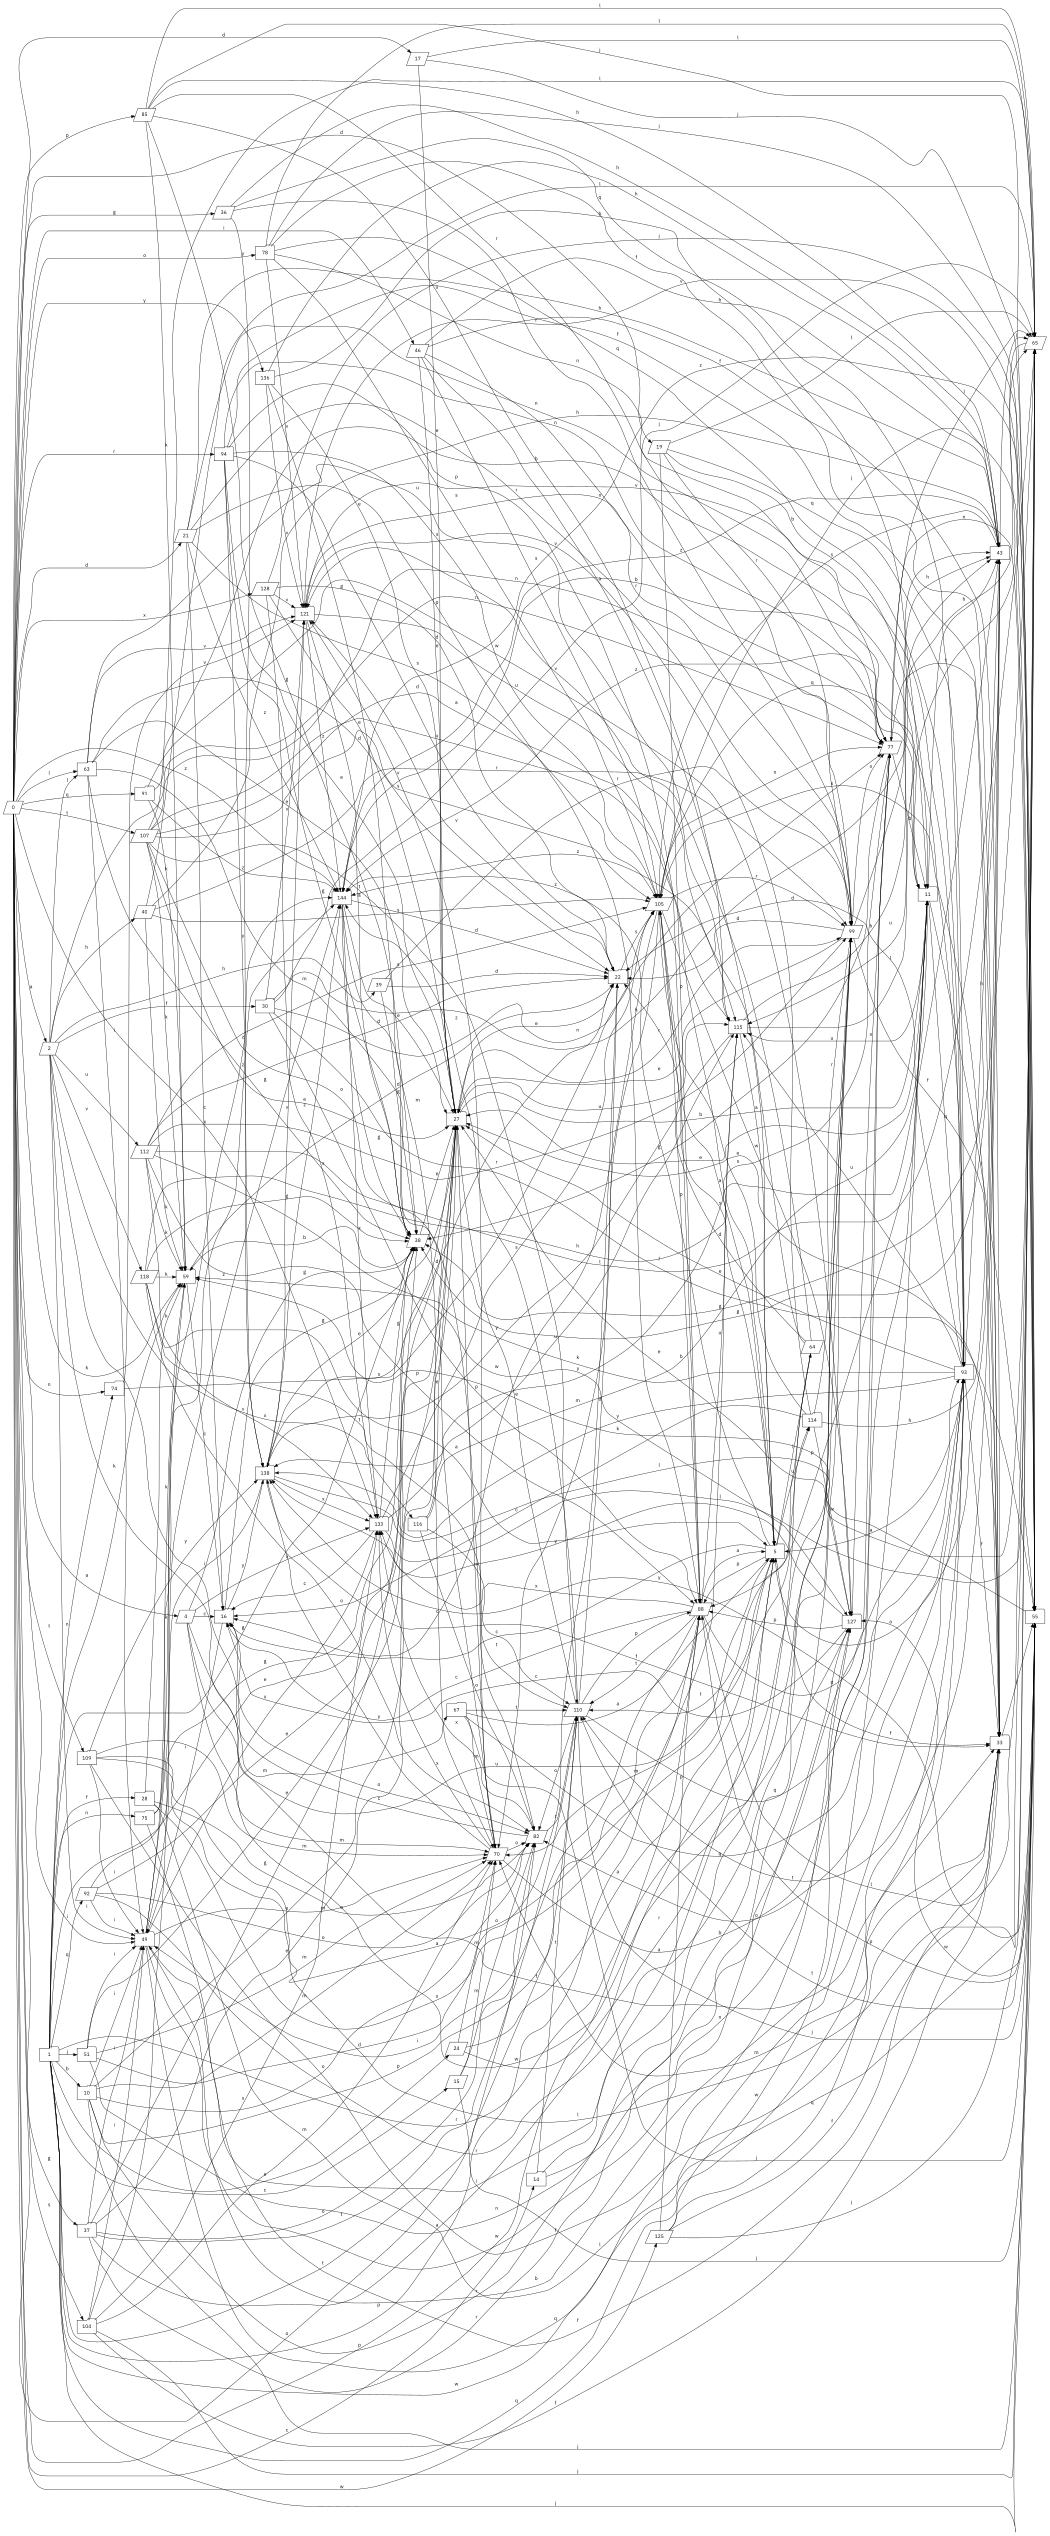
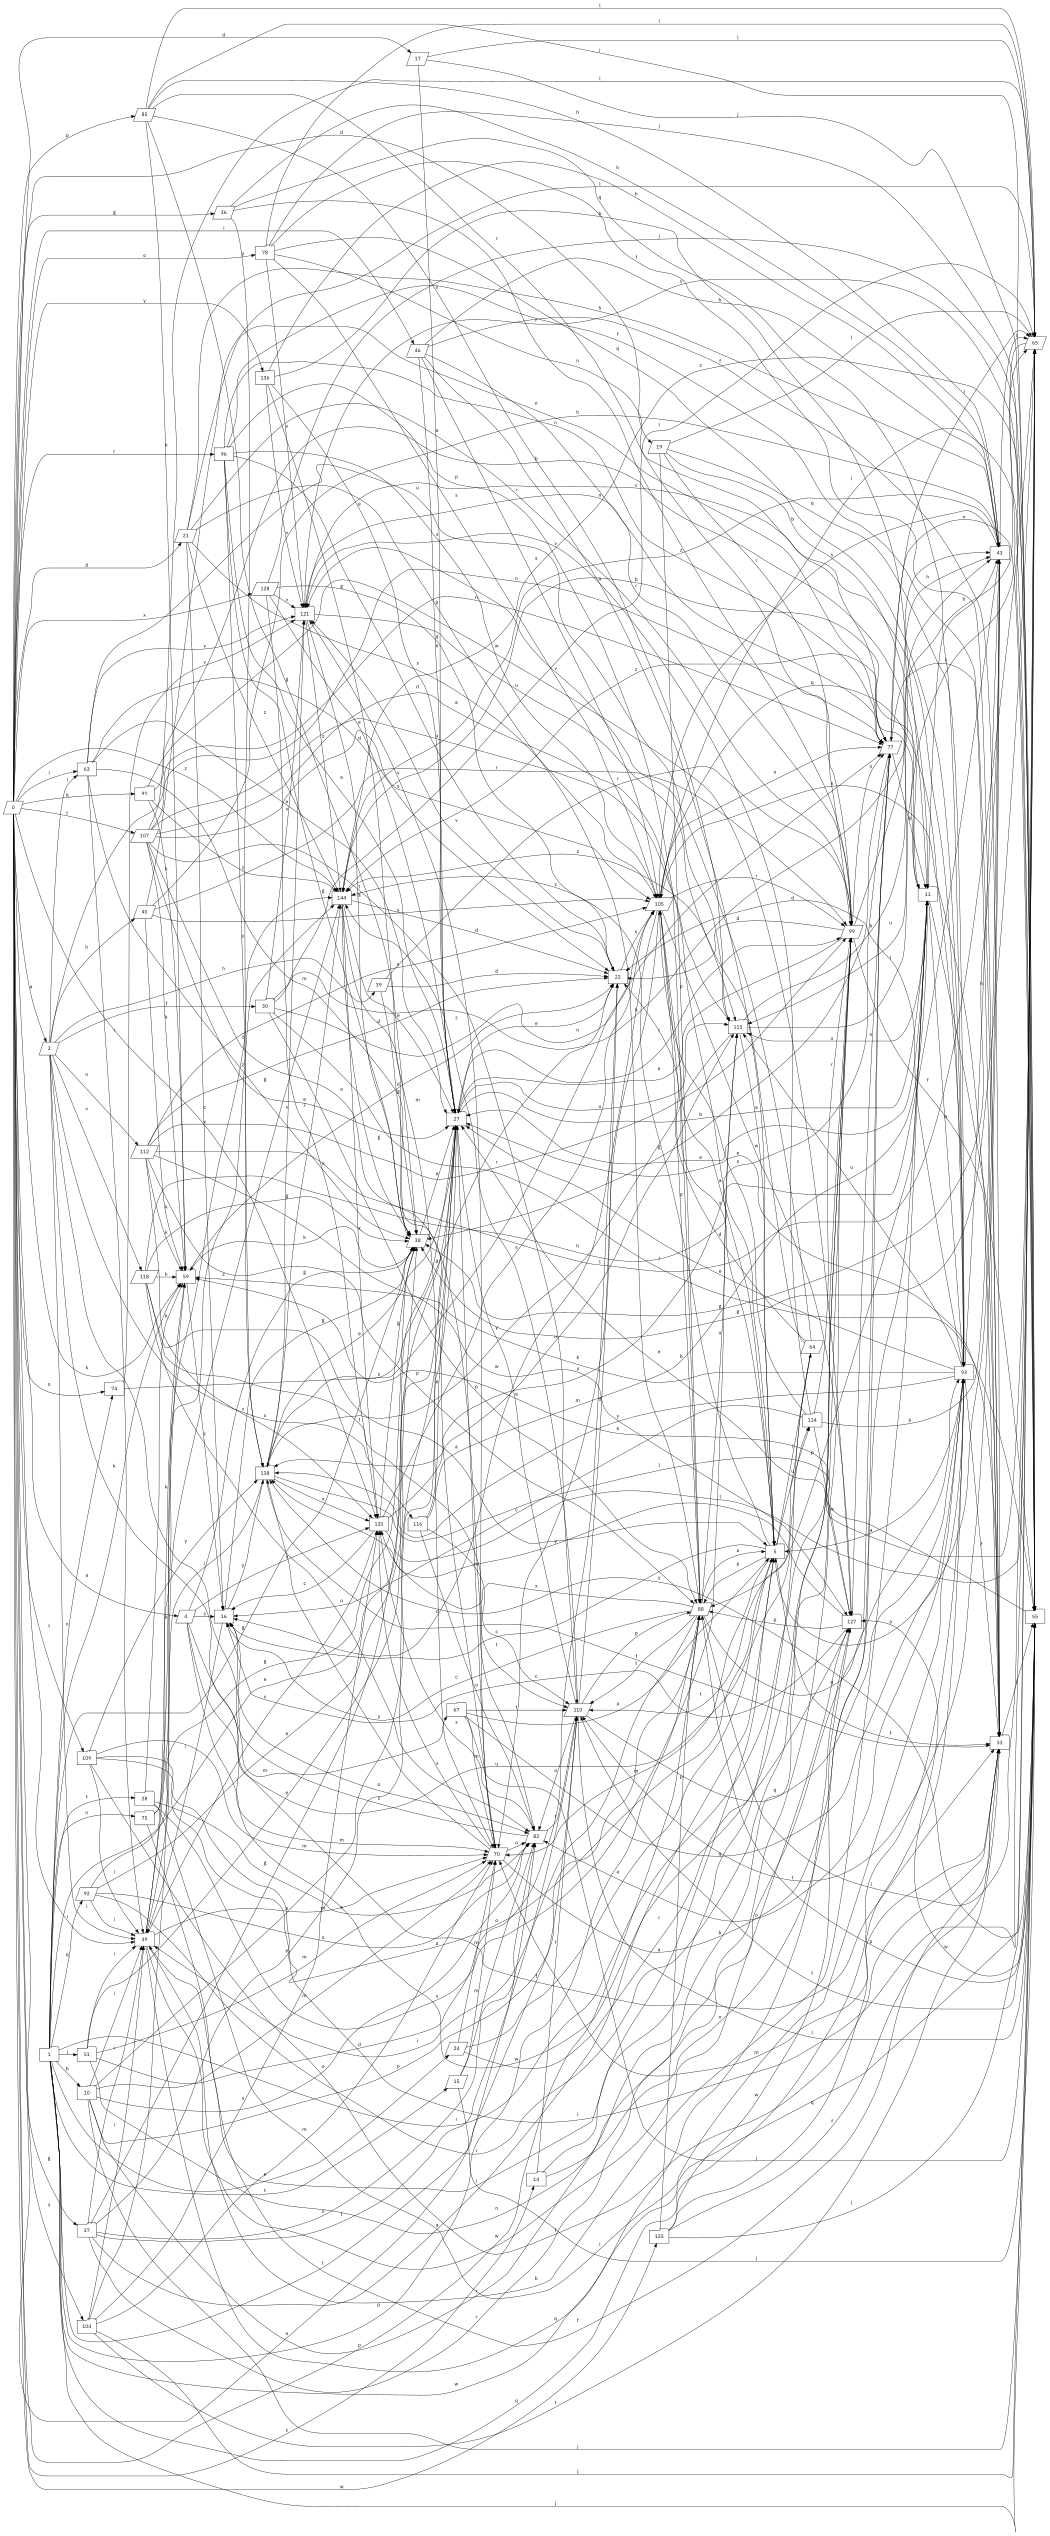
(224, 454) -> (224, 454)
(305, 1238) -> (305, 1238)
(659, 2237) -> (659, 2237)
